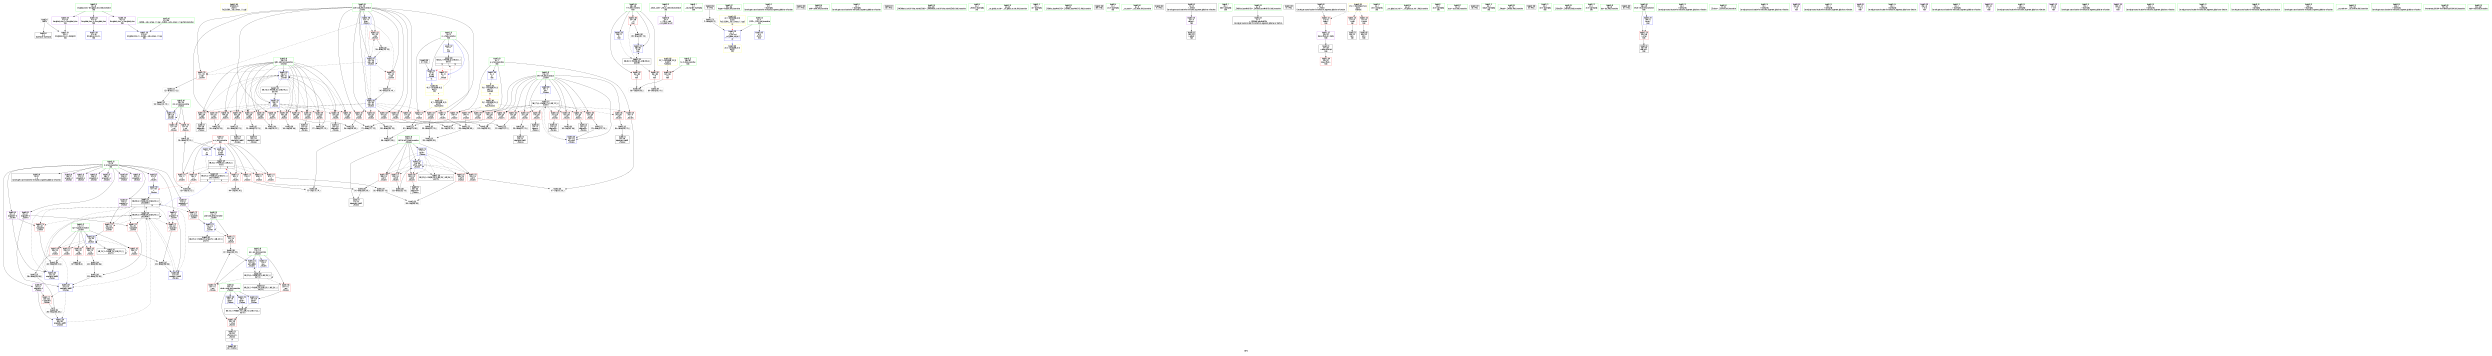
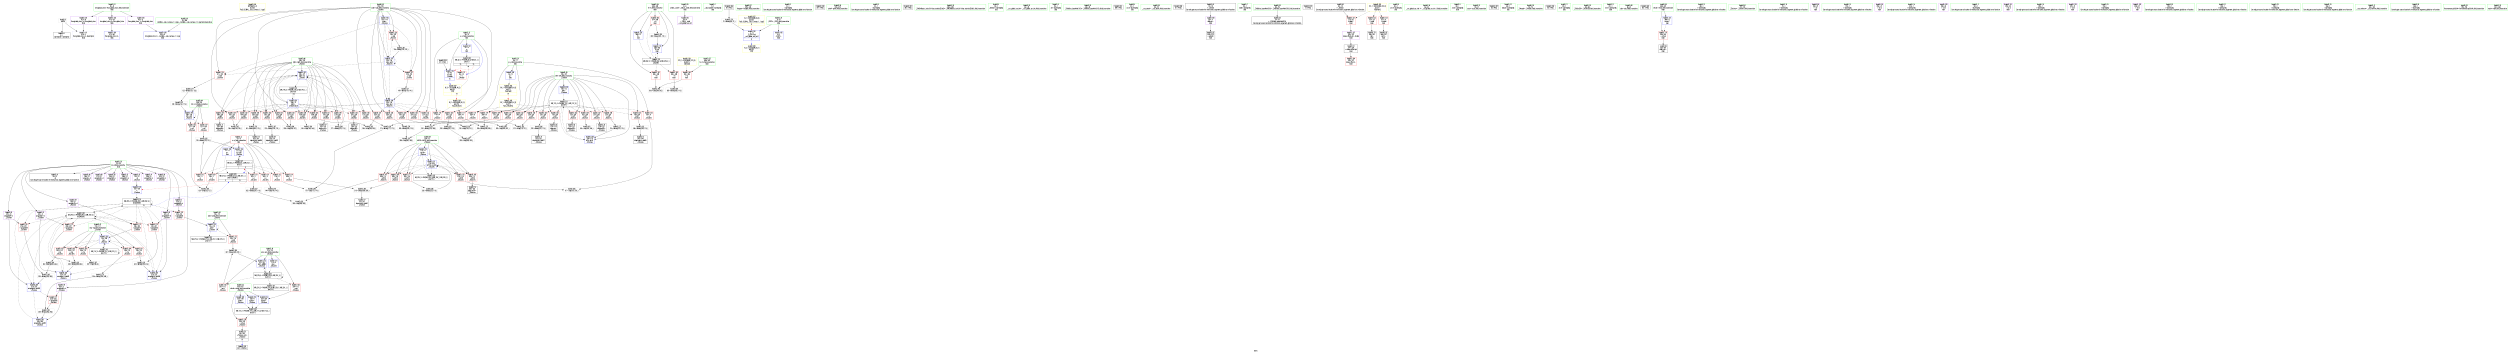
(275, 106) -> (293, 106)
(358, 160) -> (396, 154)
